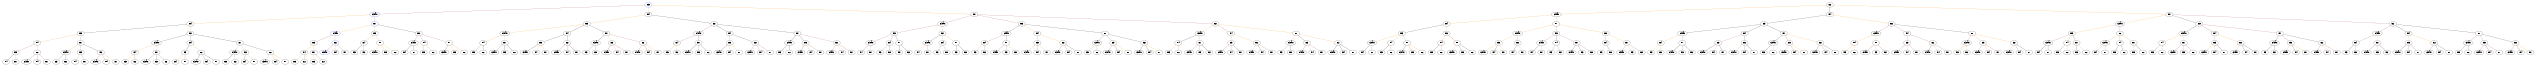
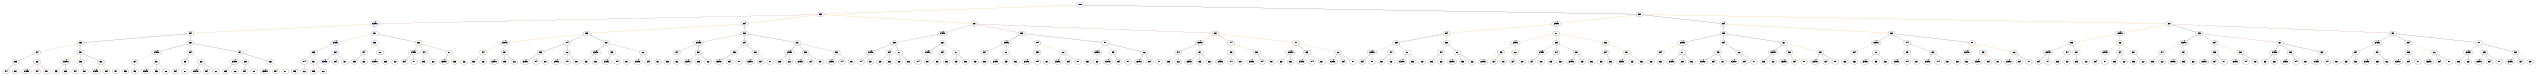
none -> (1080, 5)
